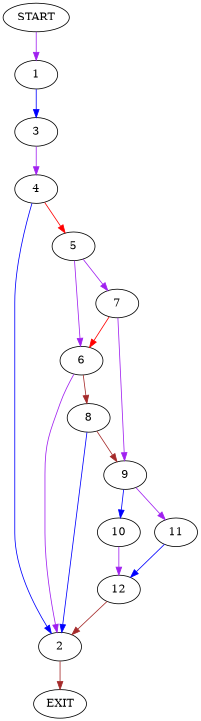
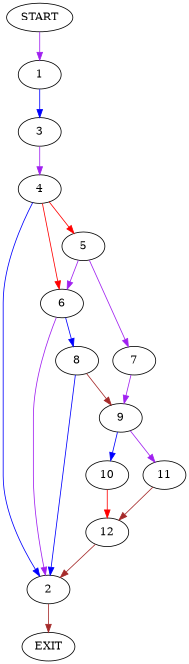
(102, 329) -> (50, 242)
(85, 385) -> (68, 328)
(119, 557) -> (107, 500)
(150, 558) -> (139, 501)
